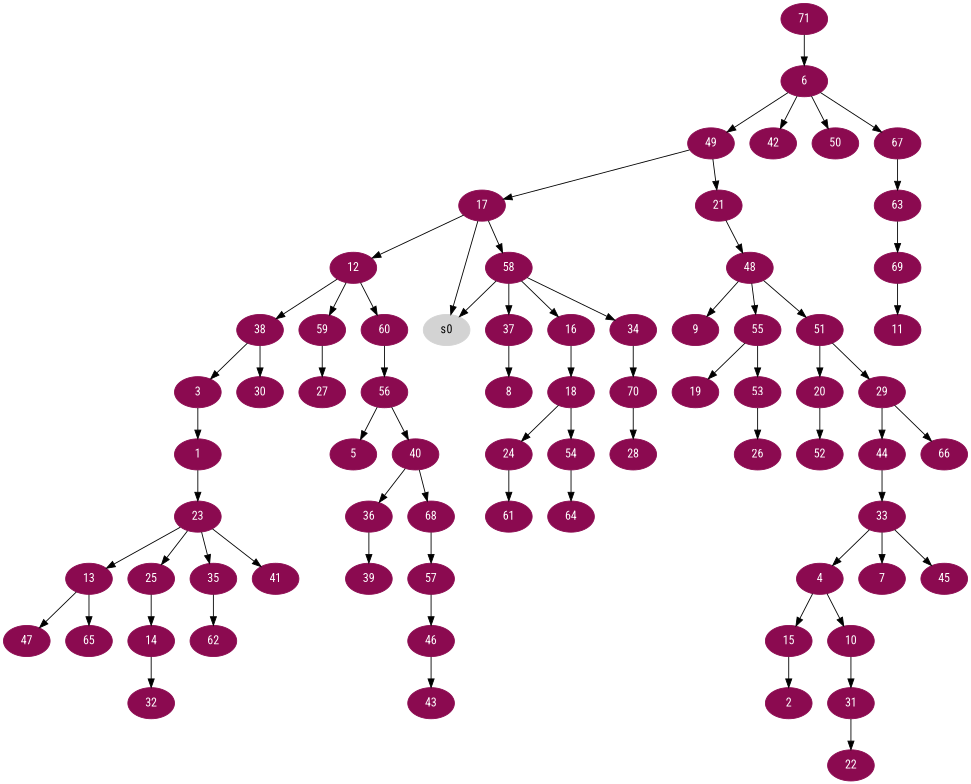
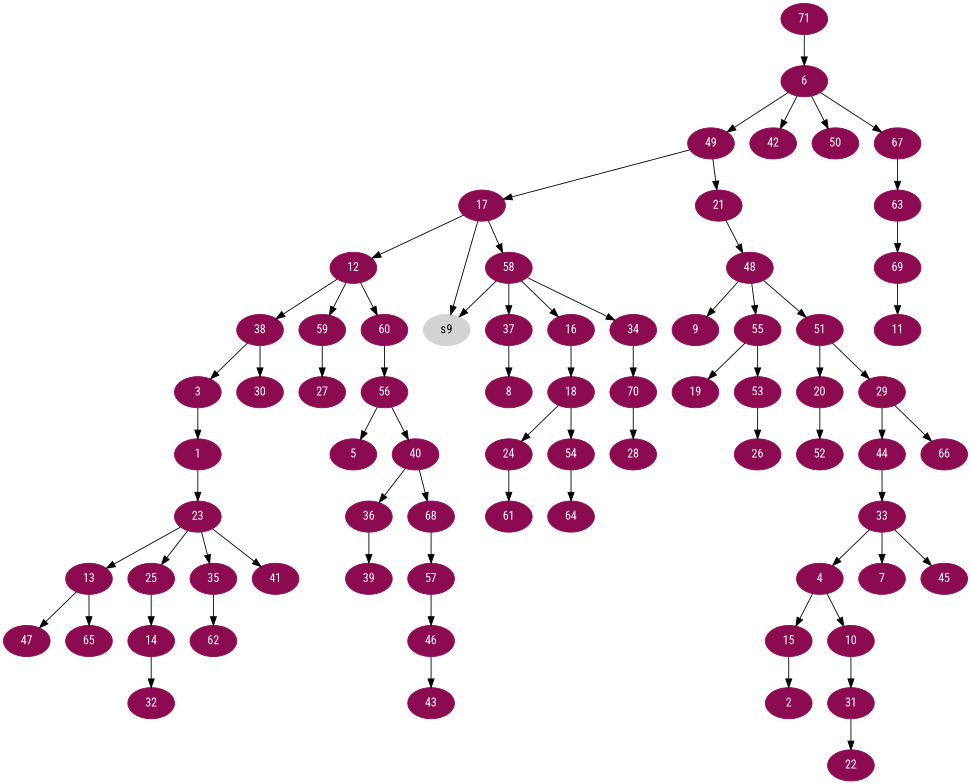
(447, 330) -> (447, 330)
